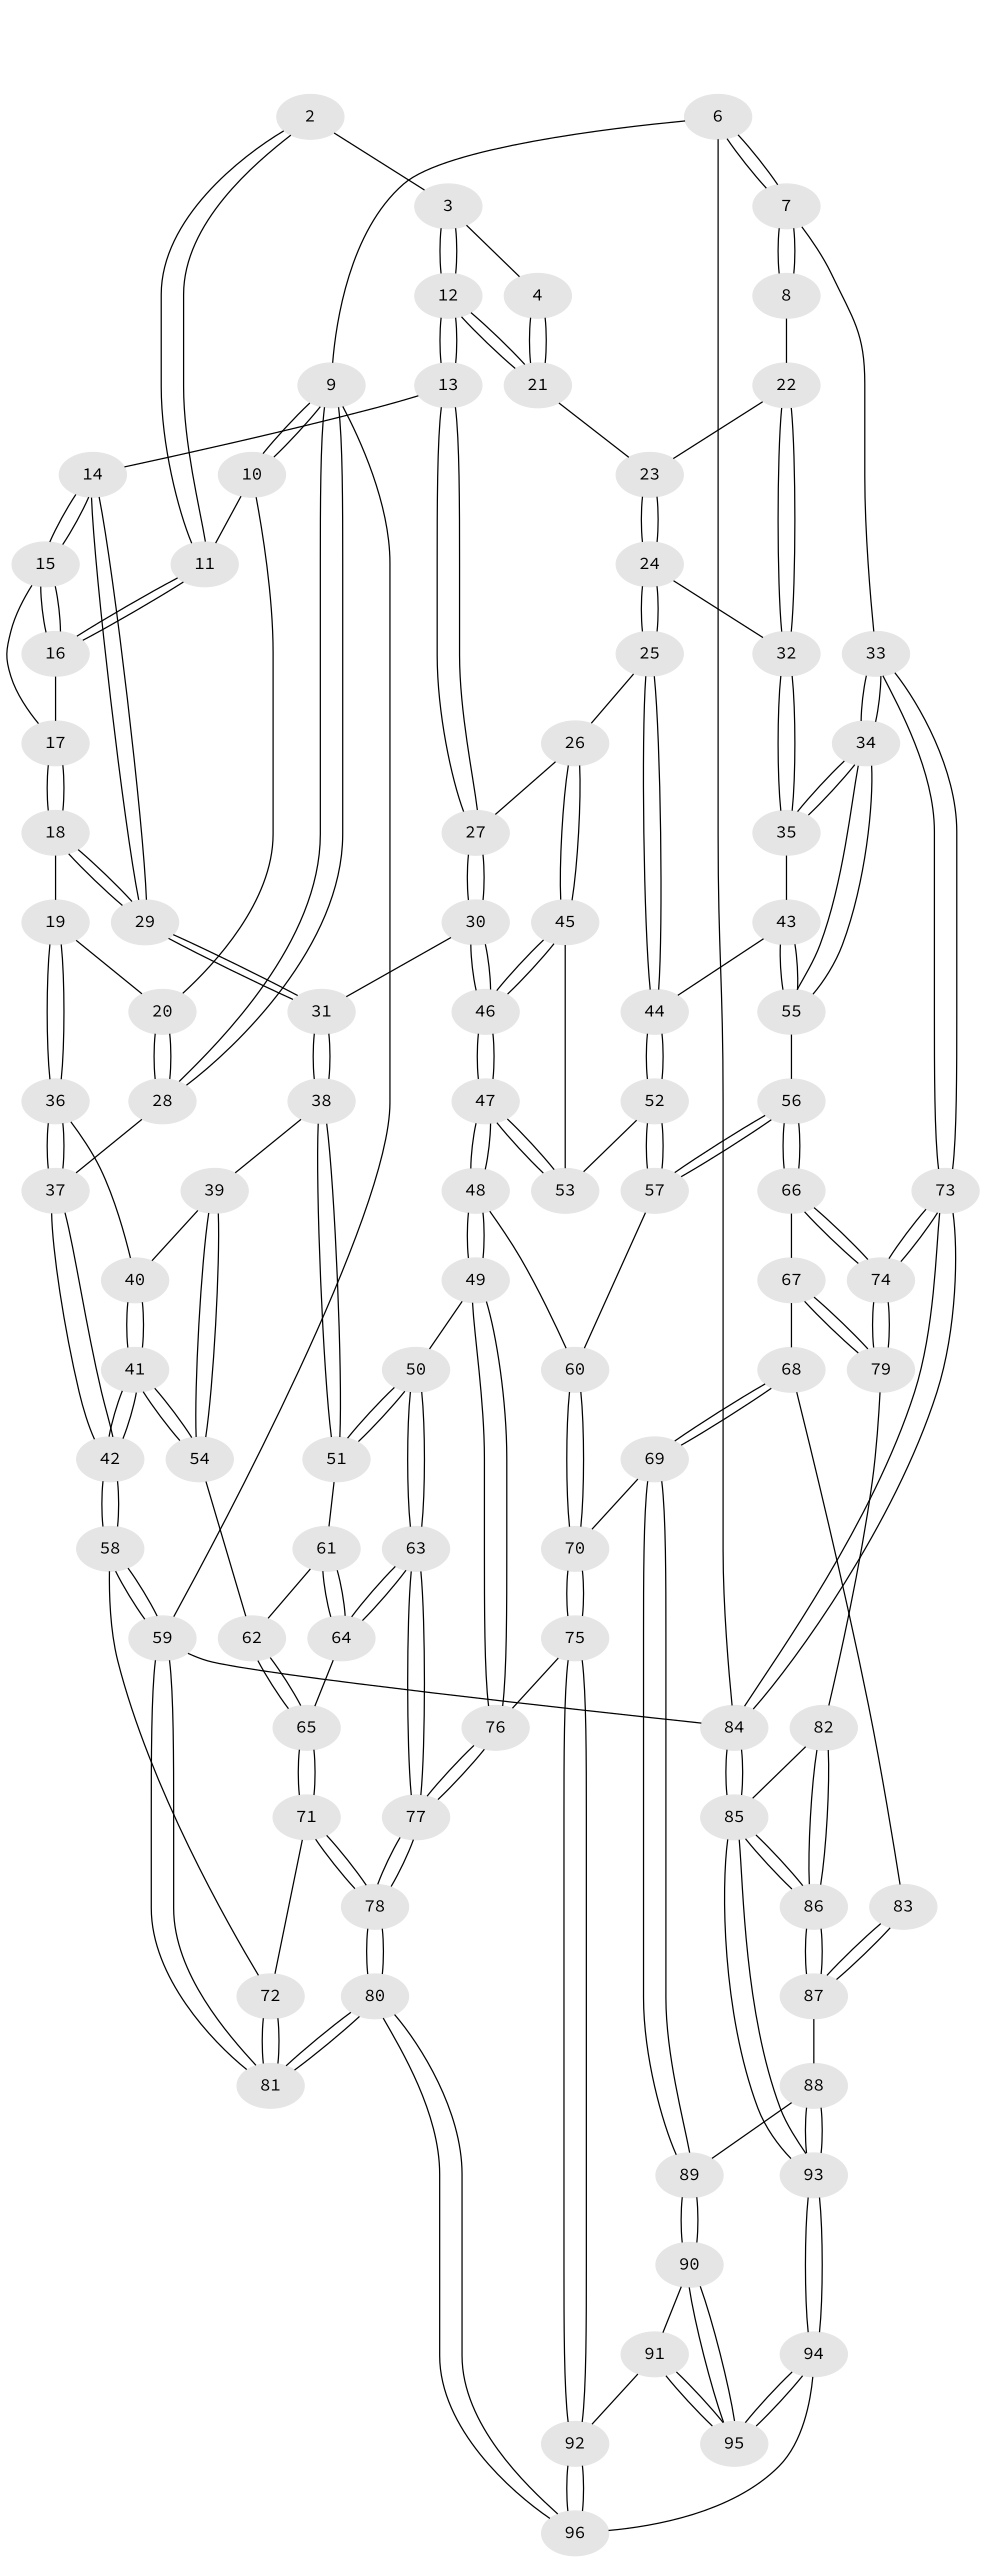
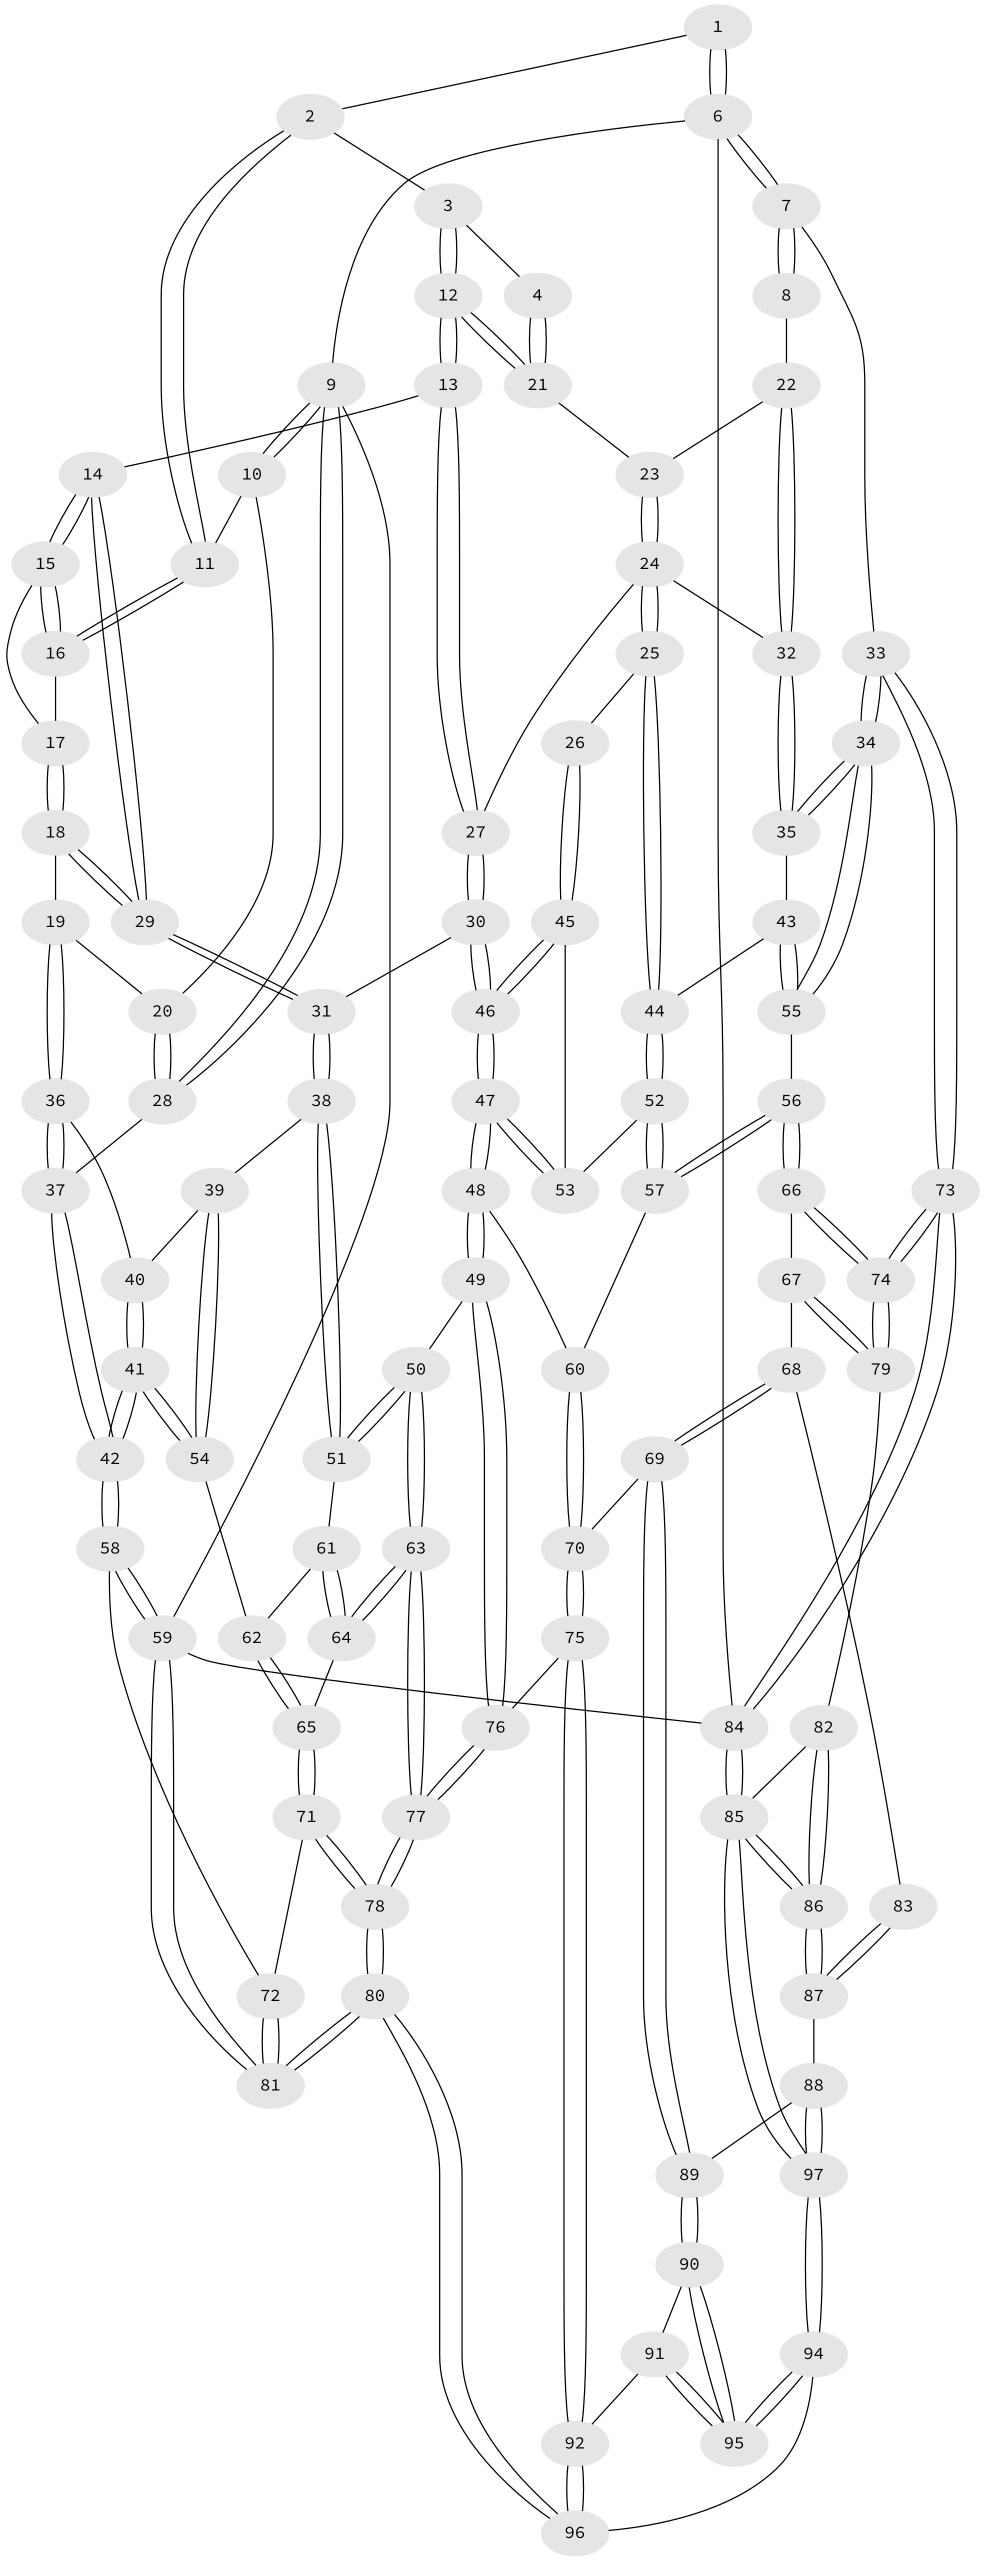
none -> (718, 27)
(525, 788) -> (550, 692)
(814, 2175) -> (814, 2175)
